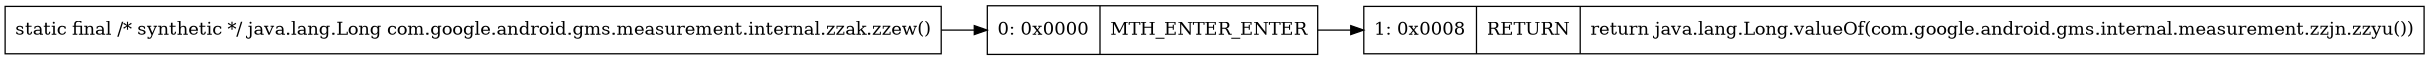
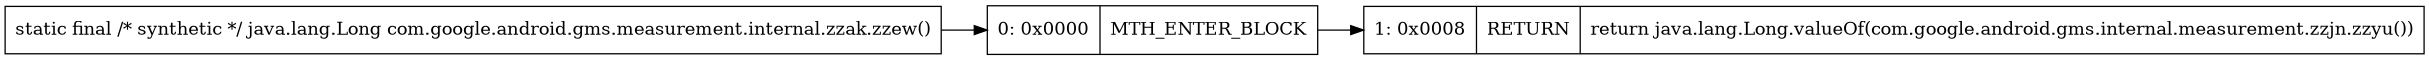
(1209, 29) -> (1209, 29)
